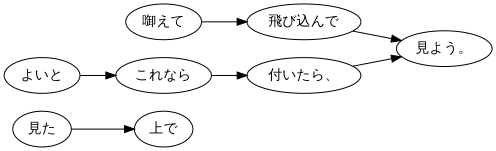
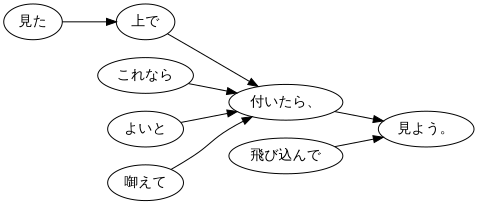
(220, 22) -> (207, 146)
none -> (208, 57)
(93, 75) -> (204, 118)
